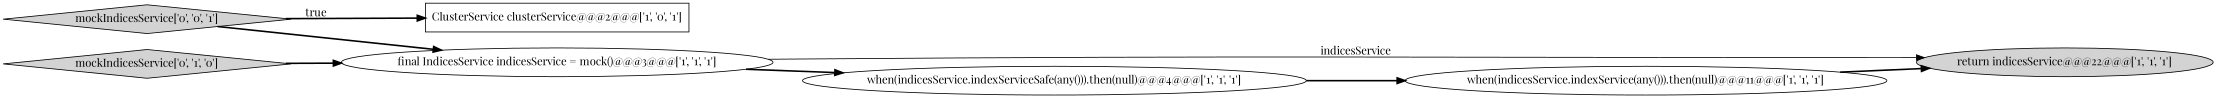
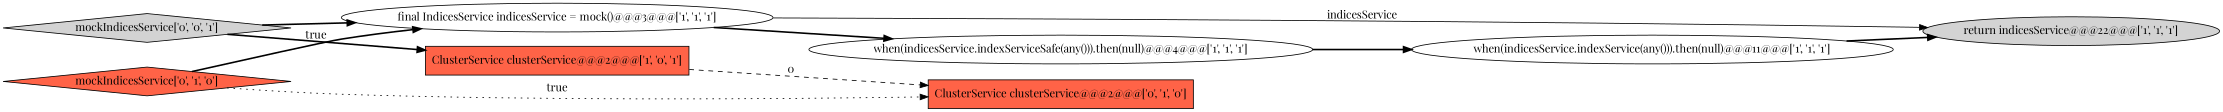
(557, 18) -> (557, 61)
(147, 64) -> (147, 81)
none -> (1061, 94)
